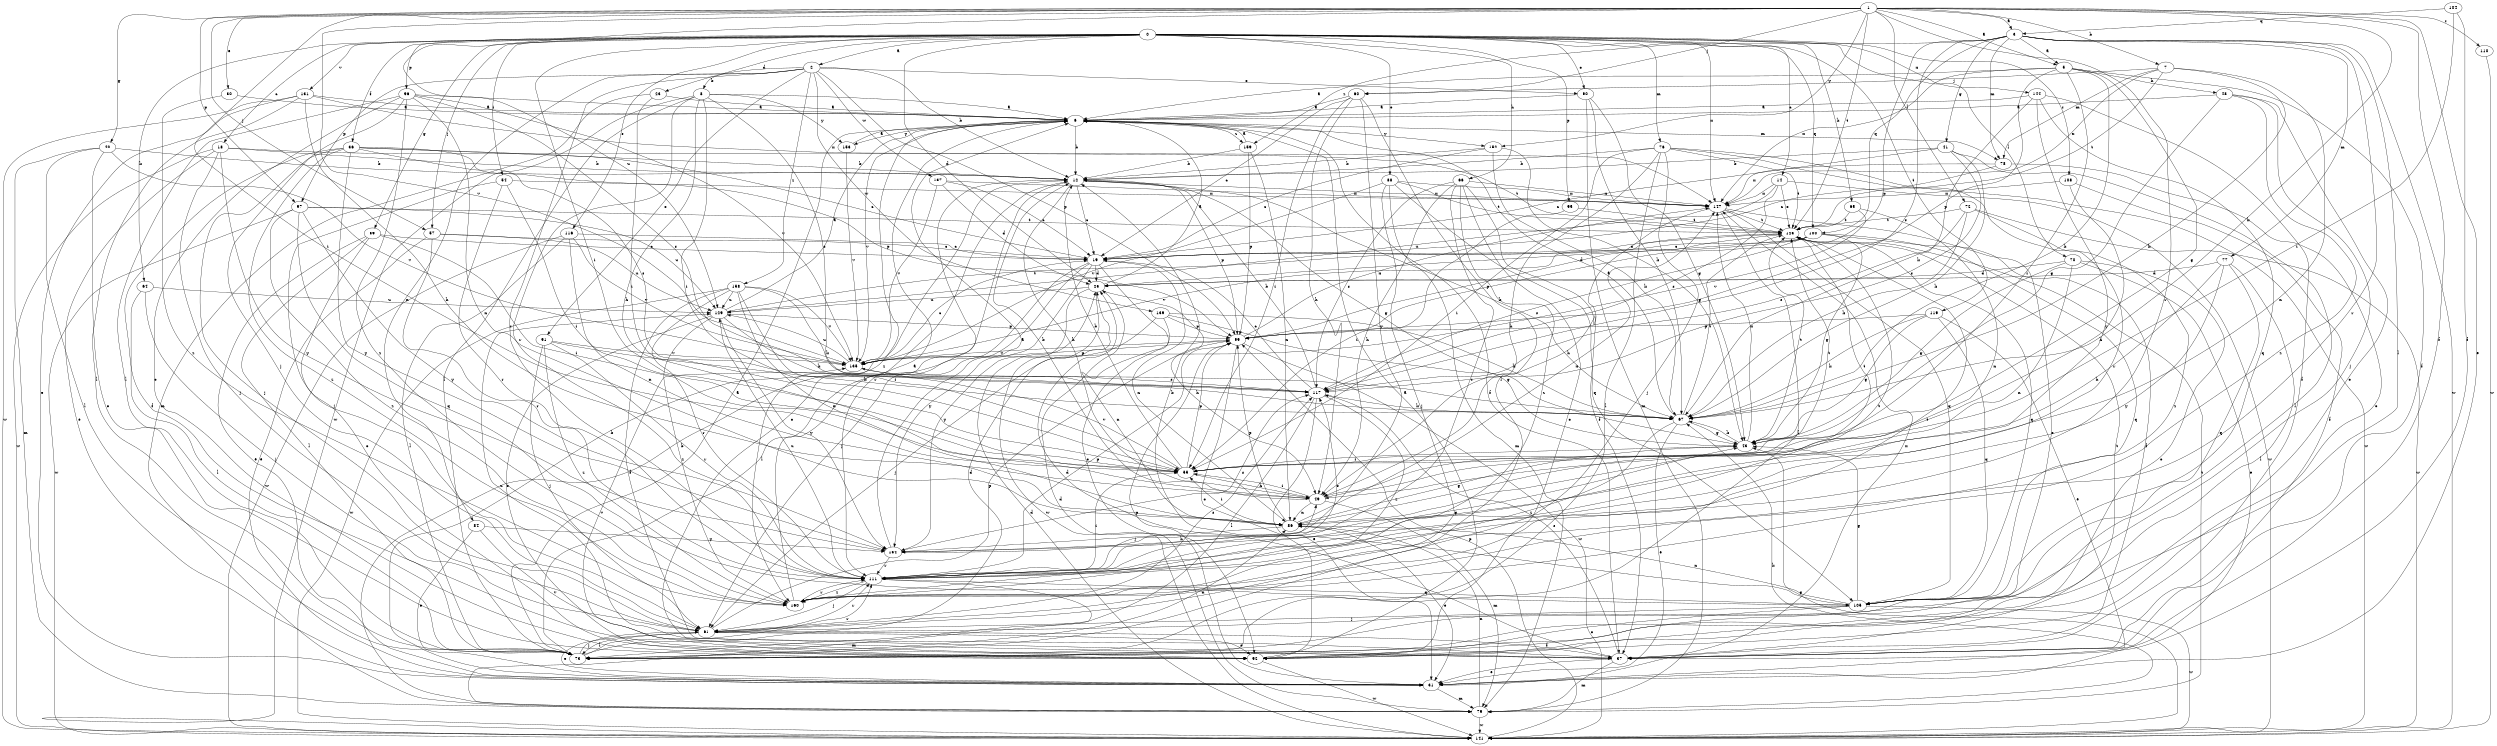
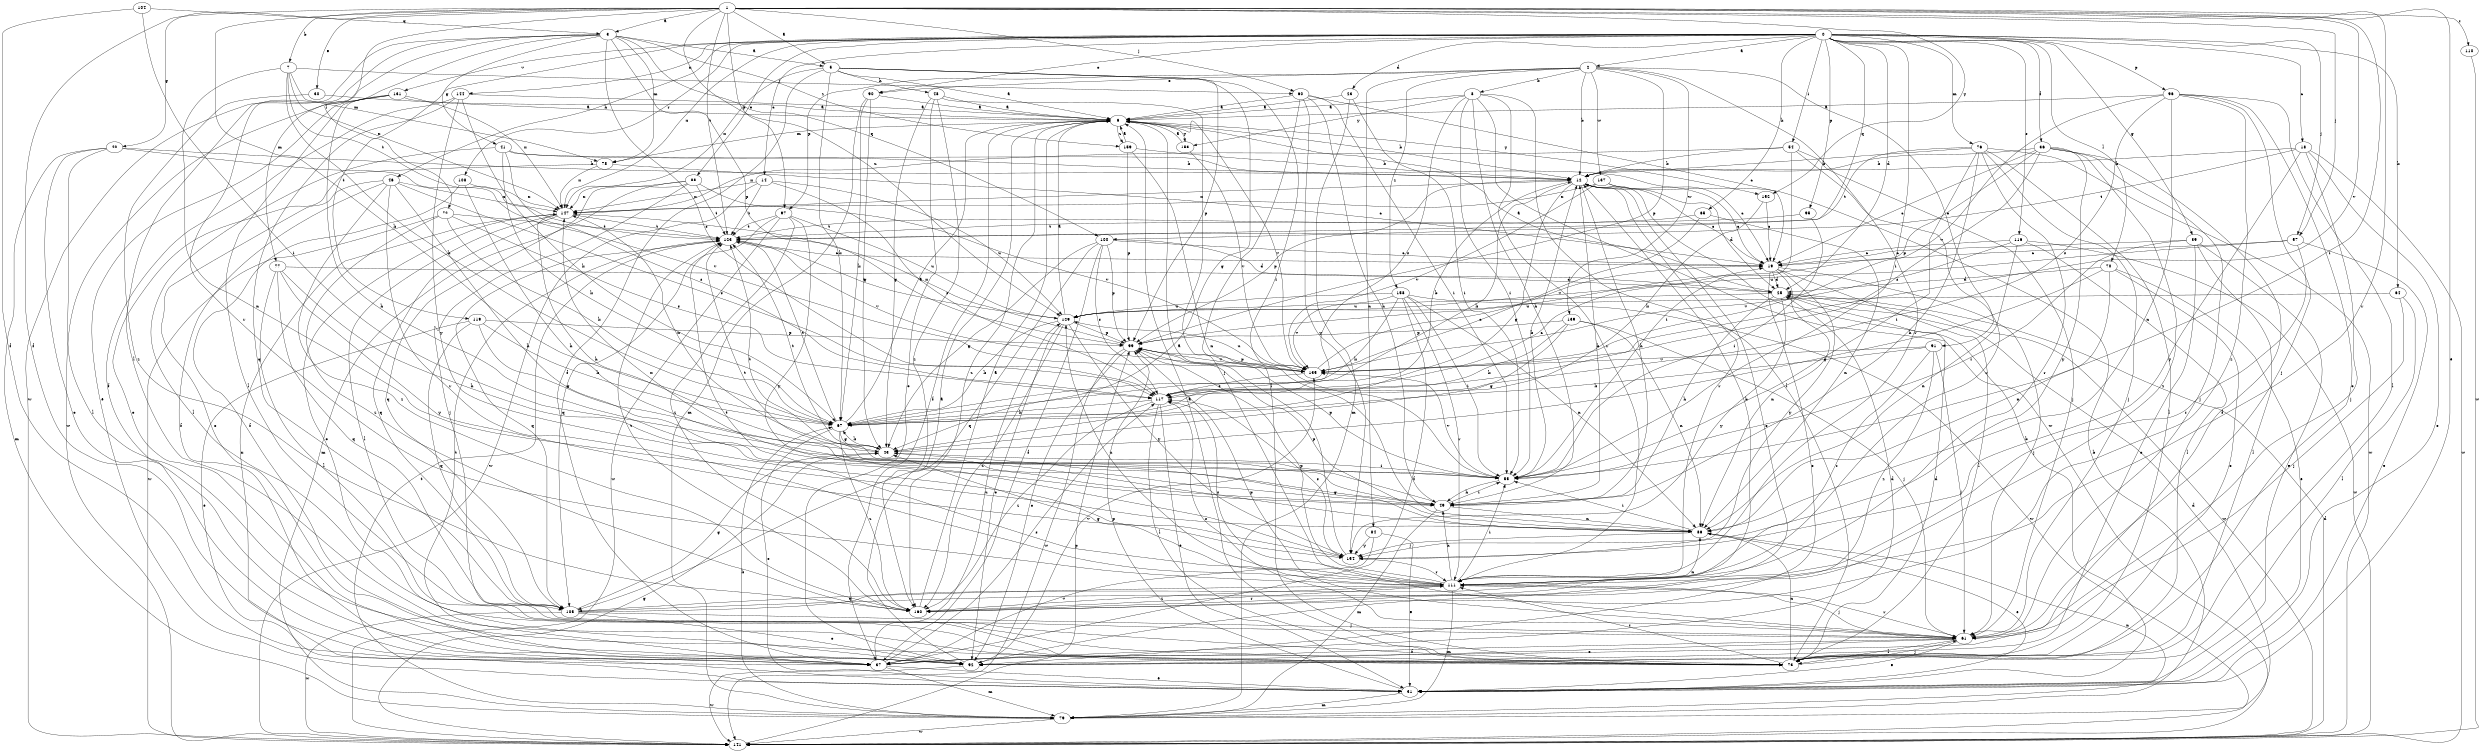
(1286, 164) -> (1685, 156)
(1461, 180) -> (391, 180)
(1788, 207) -> (749, 213)
(1647, 263) -> none
